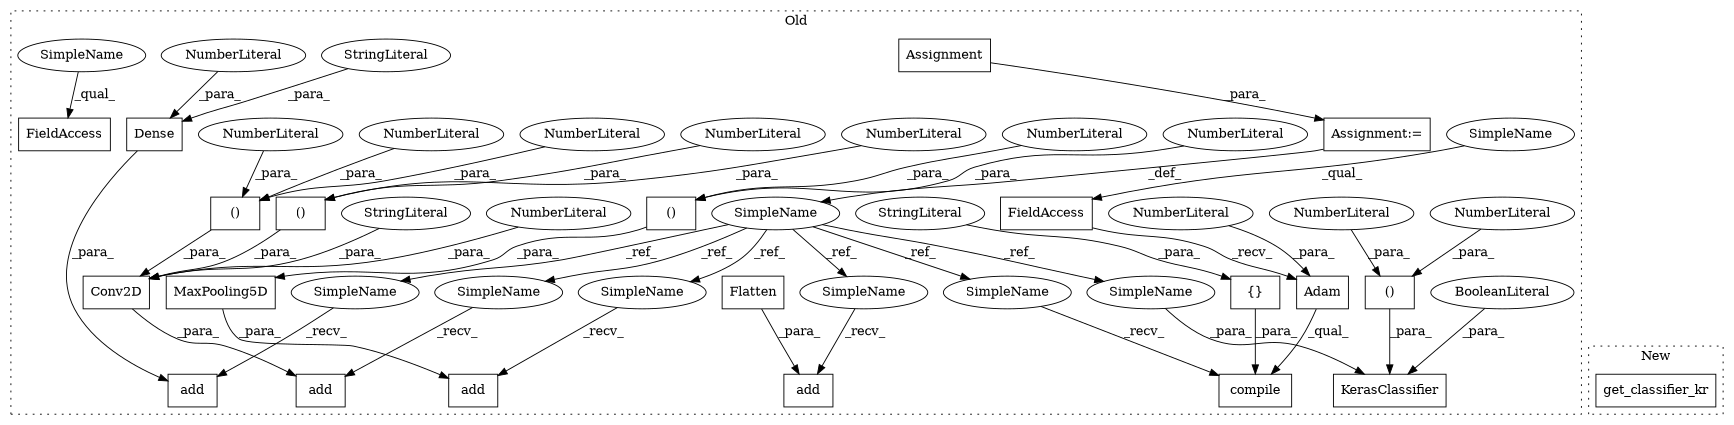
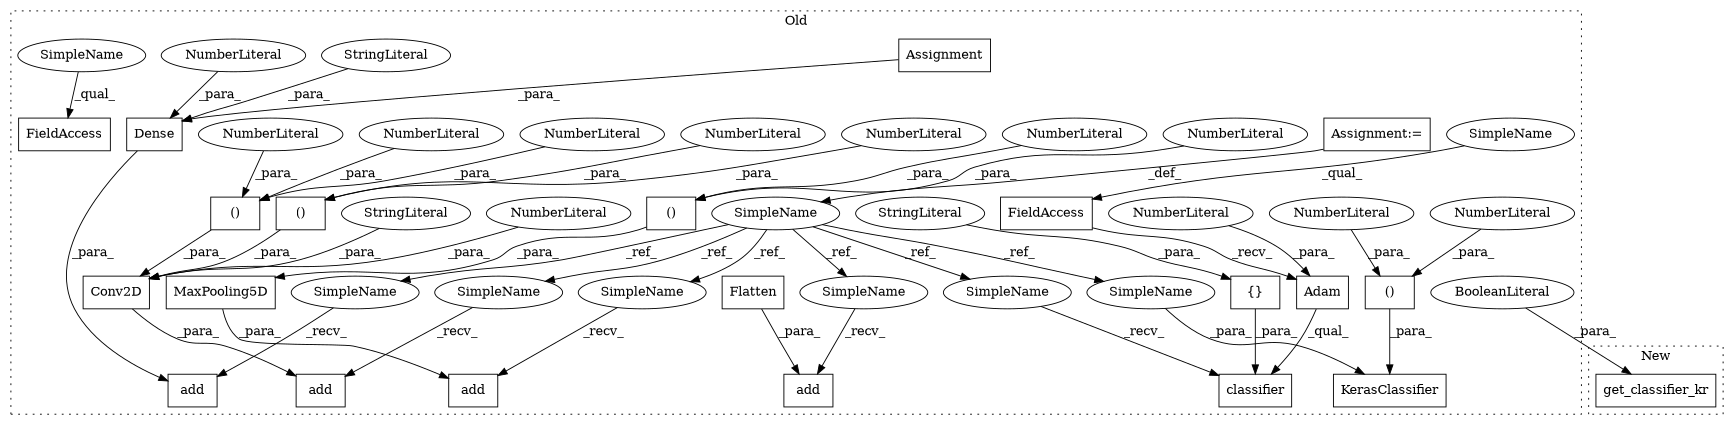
(1153, 88) -> (545, 87)
(1450, 338) -> (1574, 339)
(1255, 391) -> (1255, 391)
